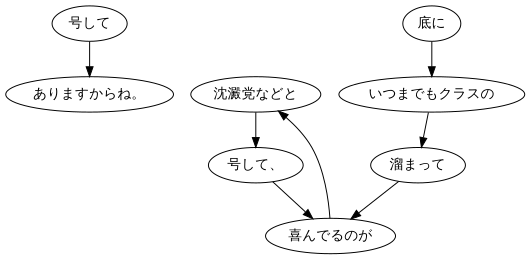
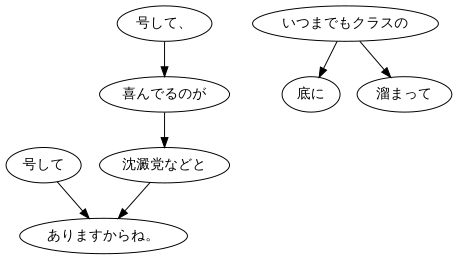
(432, 54) -> (330, 55)
(256, 125) -> (138, 197)
(379, 197) -> none
